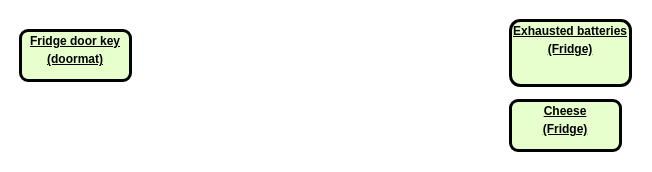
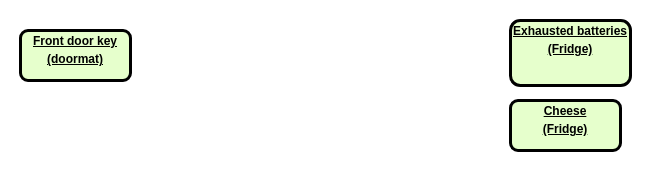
(76, 31) -> (76, 31)
